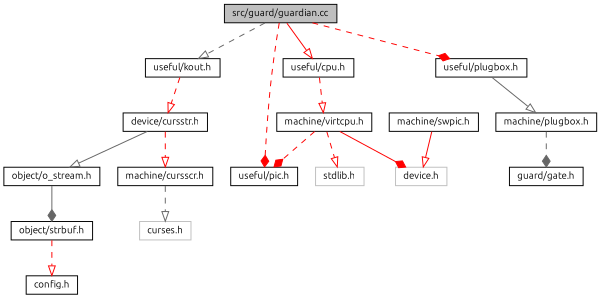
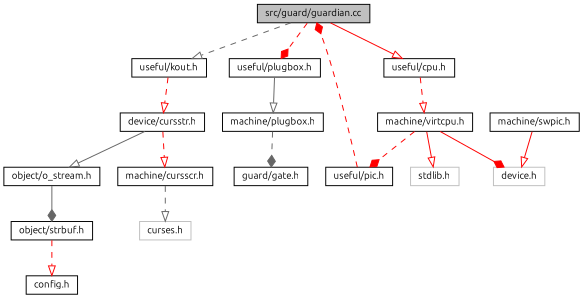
(270, 89) -> (341, 100)
(331, 145) -> (429, 145)
